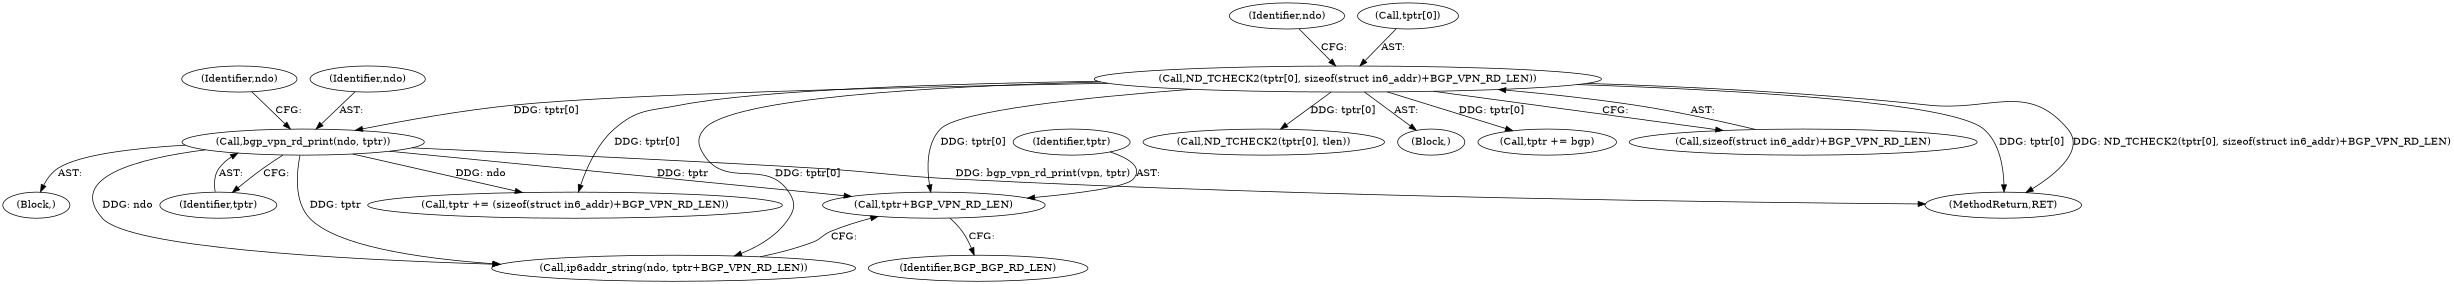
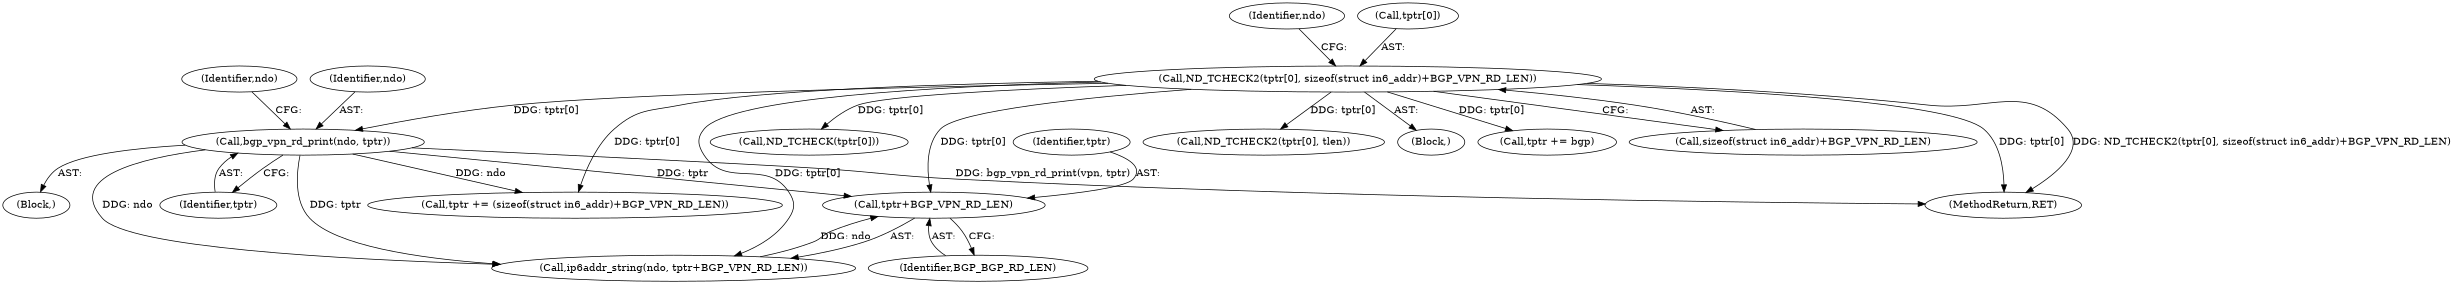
none -> (809, 142)
(846, 237) -> (846, 237)
none -> (932, 243)
none -> (859, 244)
